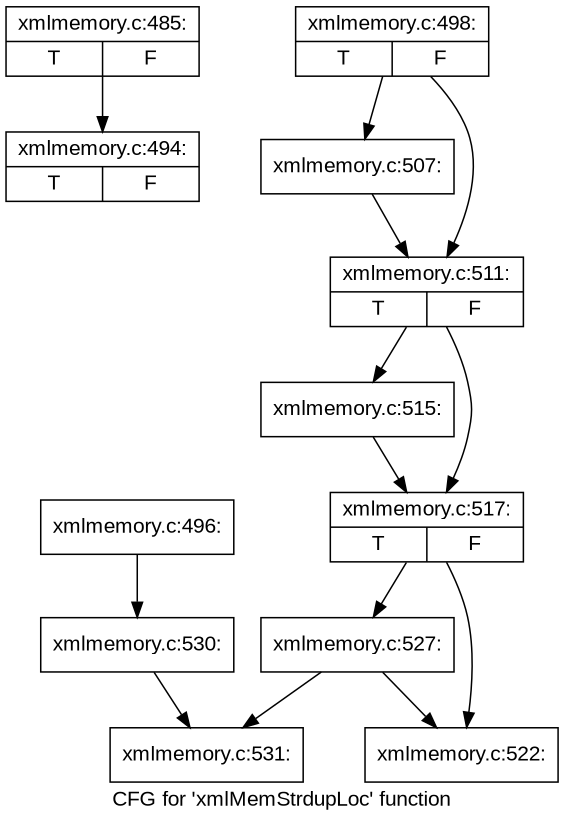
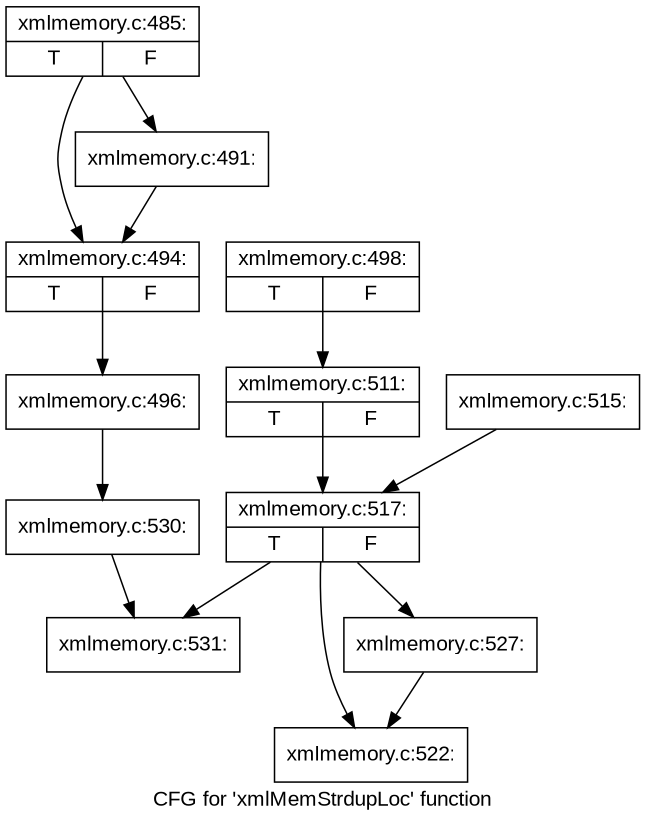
none -> (172, 159)
(357, 167) -> none
none -> (103, 335)
(394, 348) -> none
(289, 695) -> (234, 586)
